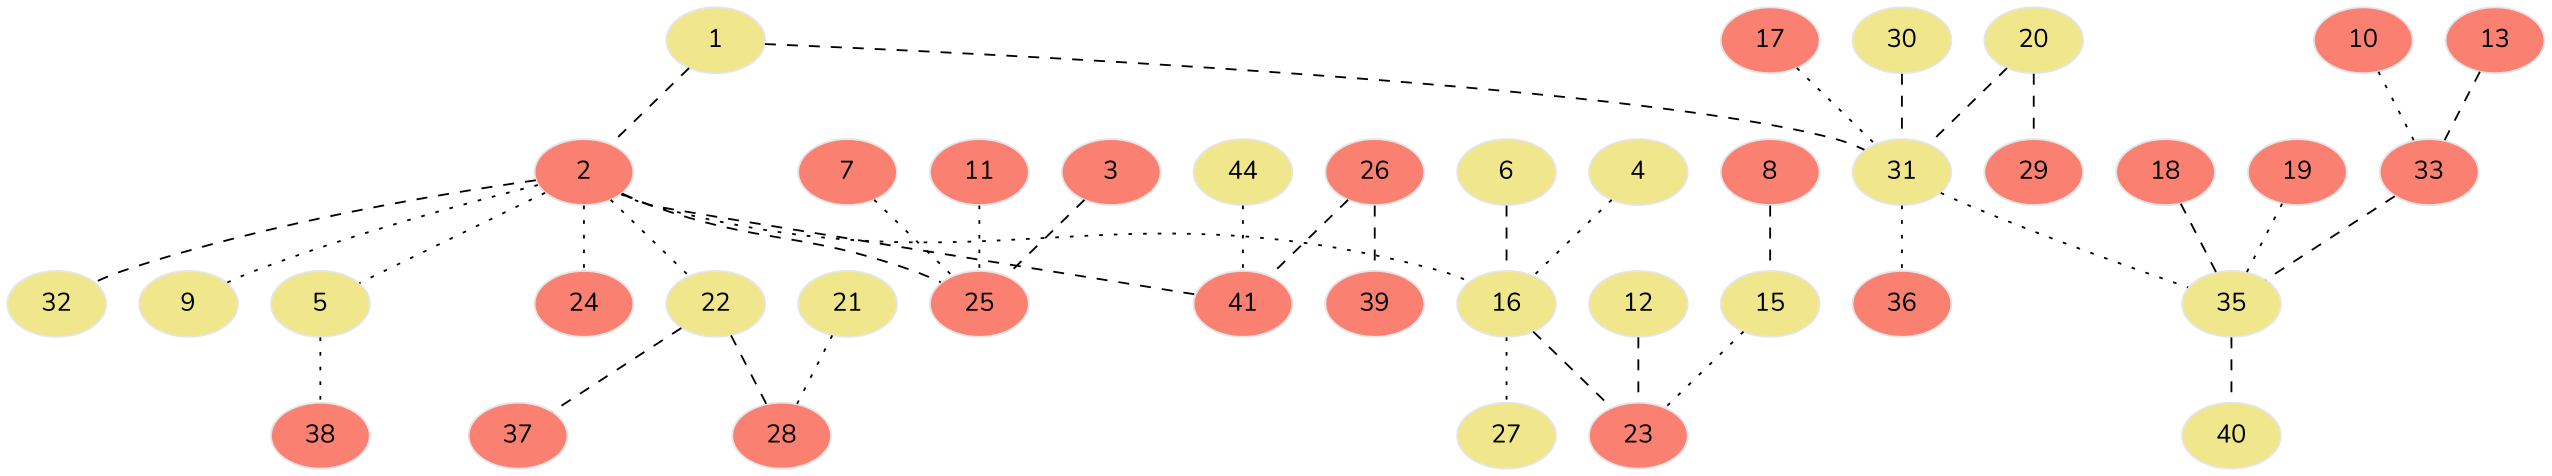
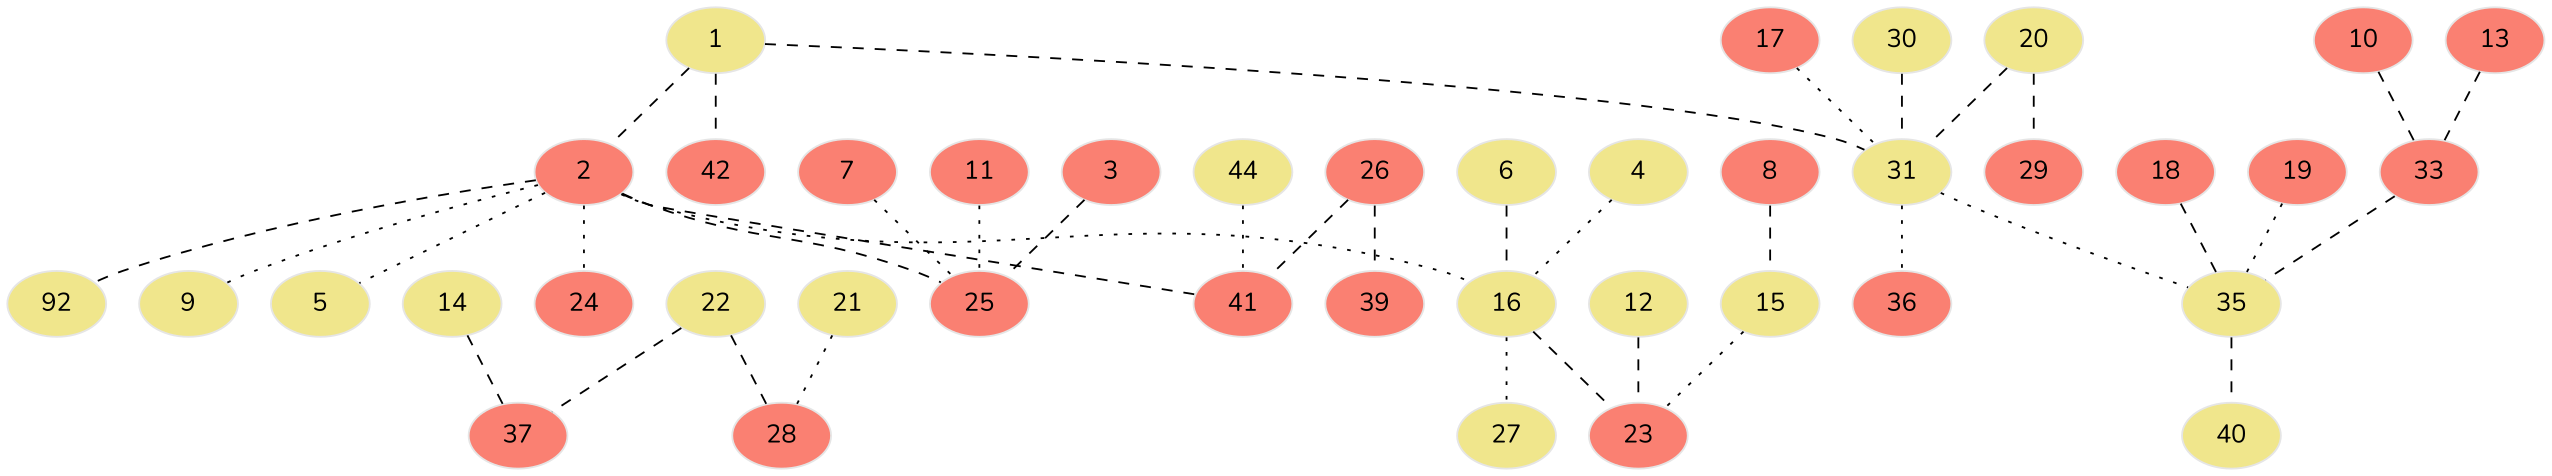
(2396, 106) -> (2396, 106)
none -> (716, 172)
(650, 238) -> none
(57, 304) -> (57, 304)
none -> (452, 304)
(320, 436) -> none
